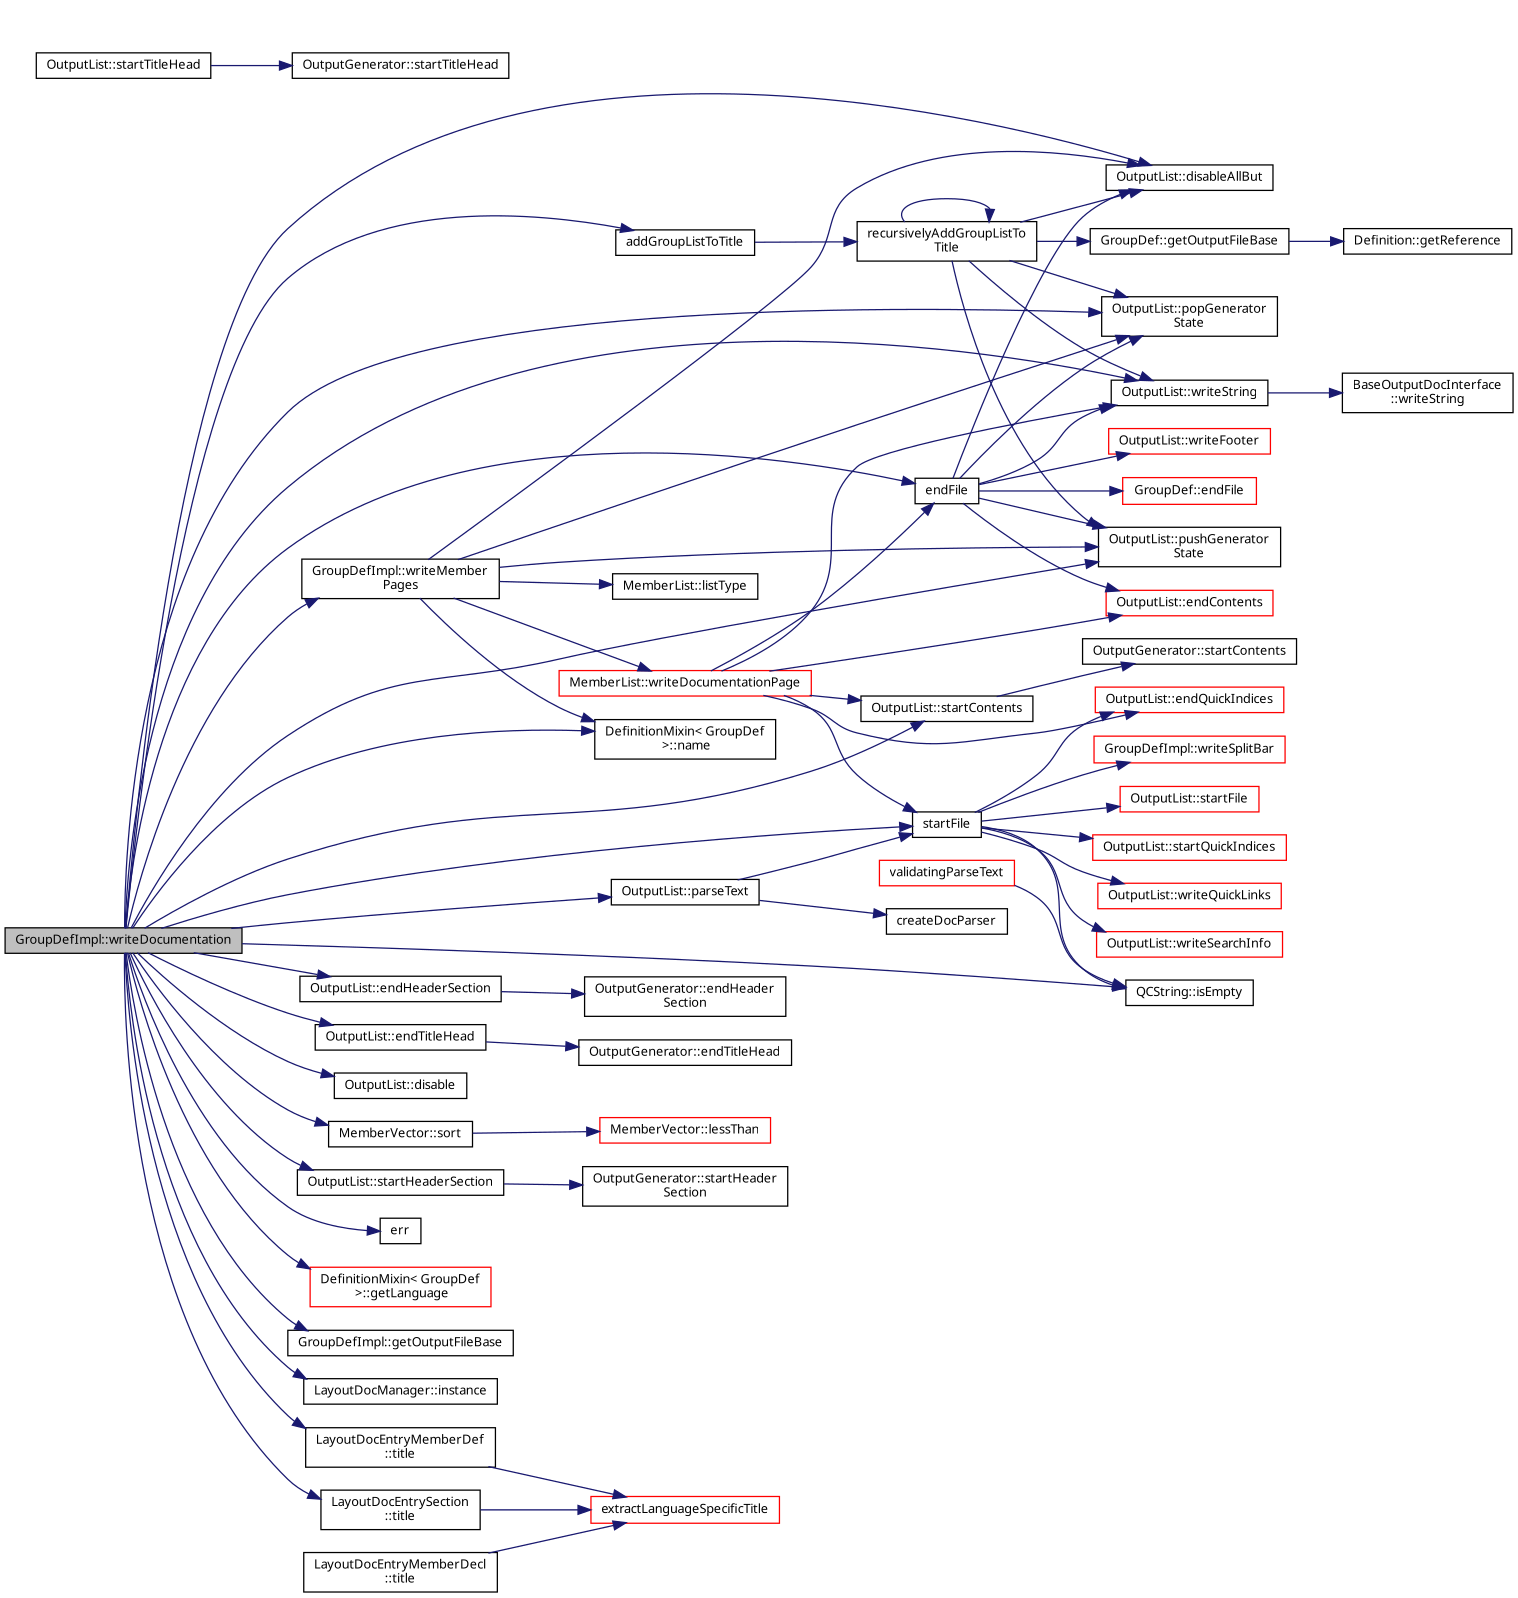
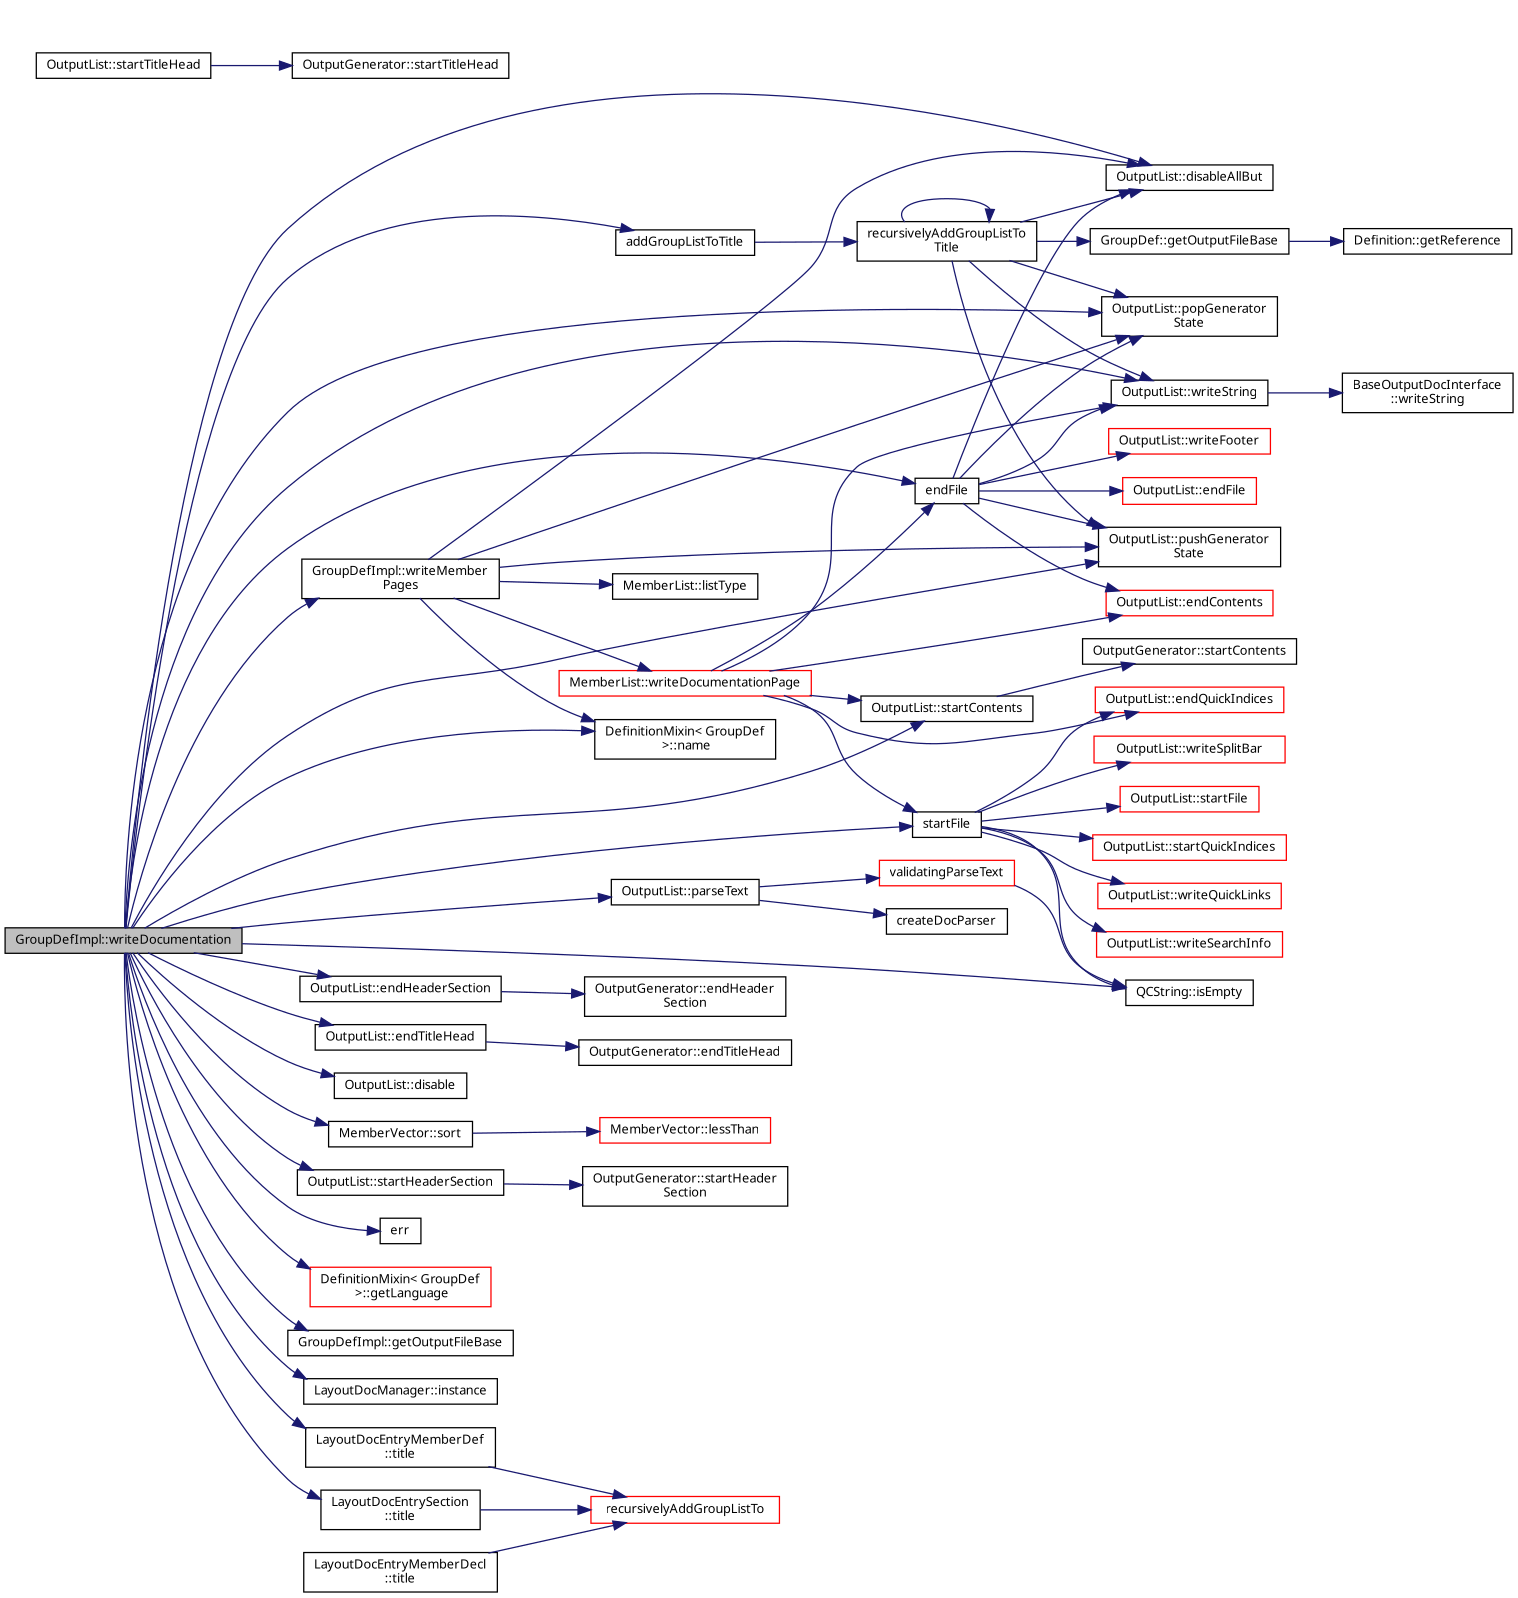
(1190, 491) -> (1190, 491)
(1190, 750) -> (1190, 750)
(819, 860) -> (813, 883)
(685, 1510) -> (685, 1510)
